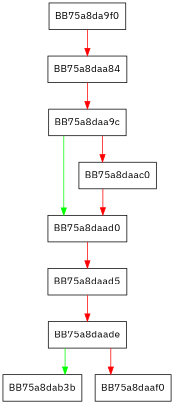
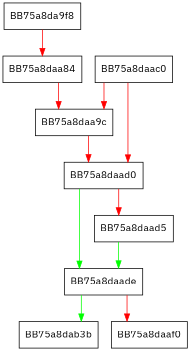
(87, 16) -> (42, 16)
(103, 145) -> (104, 92)
(64, 172) -> (88, 145)
none -> (79, 225)
(87, 304) -> (119, 251)
